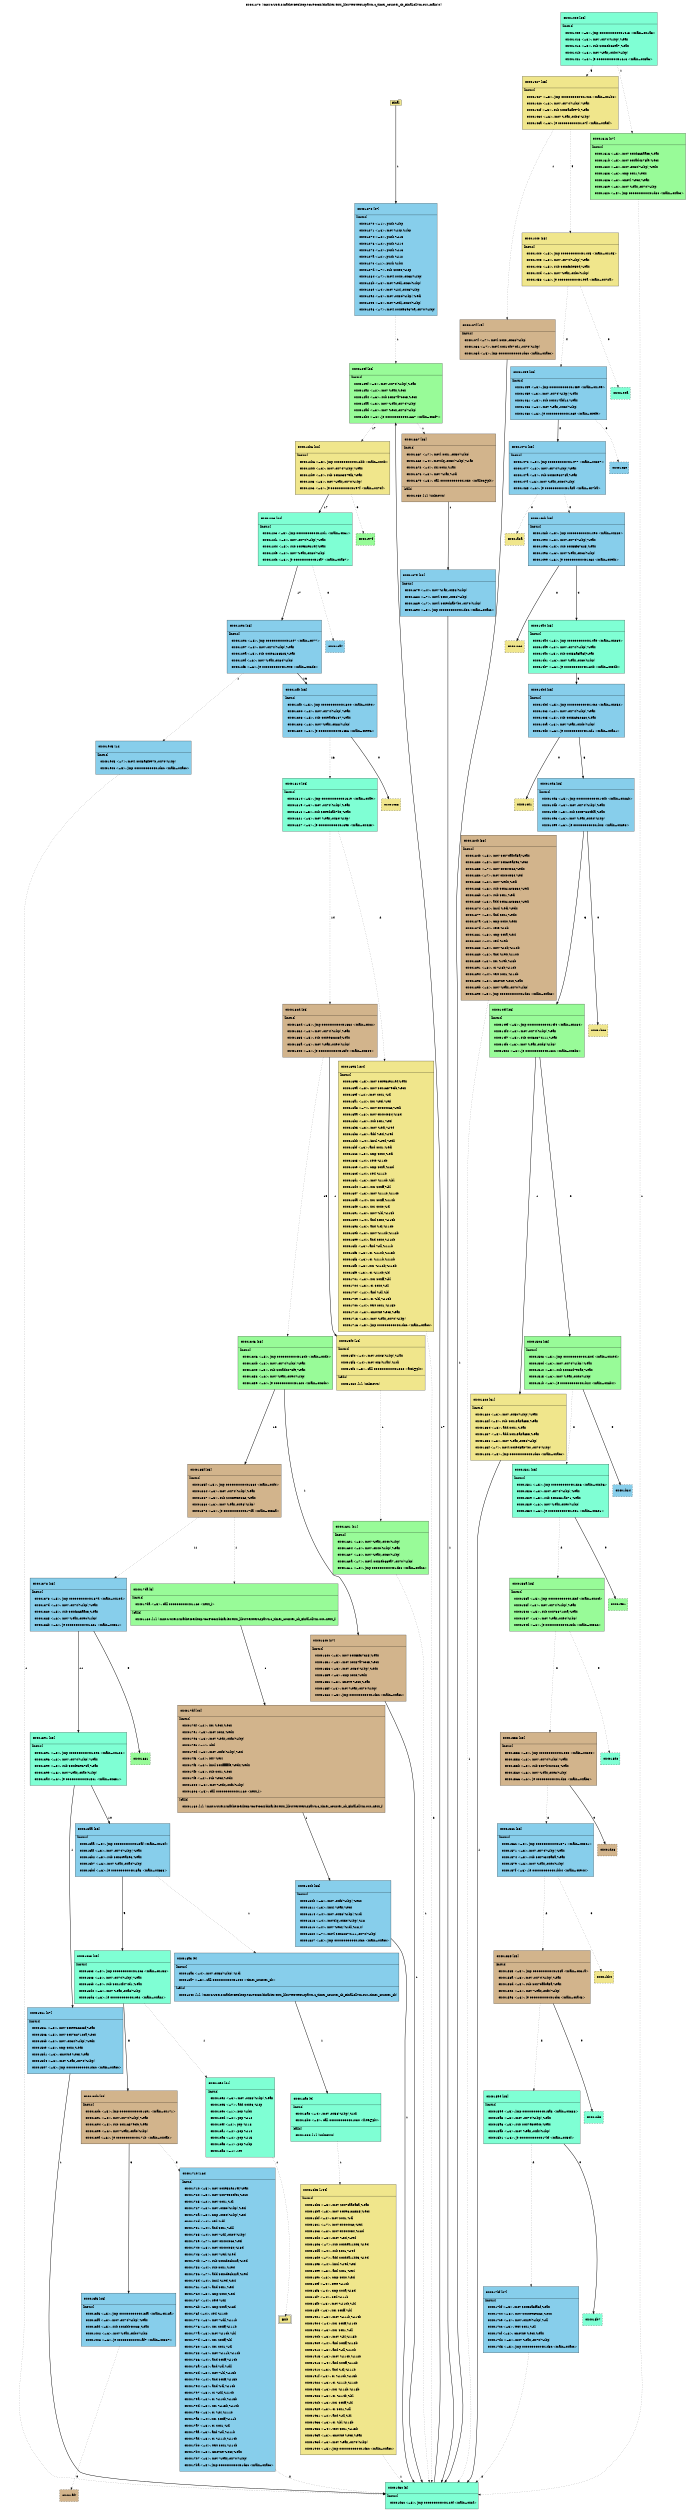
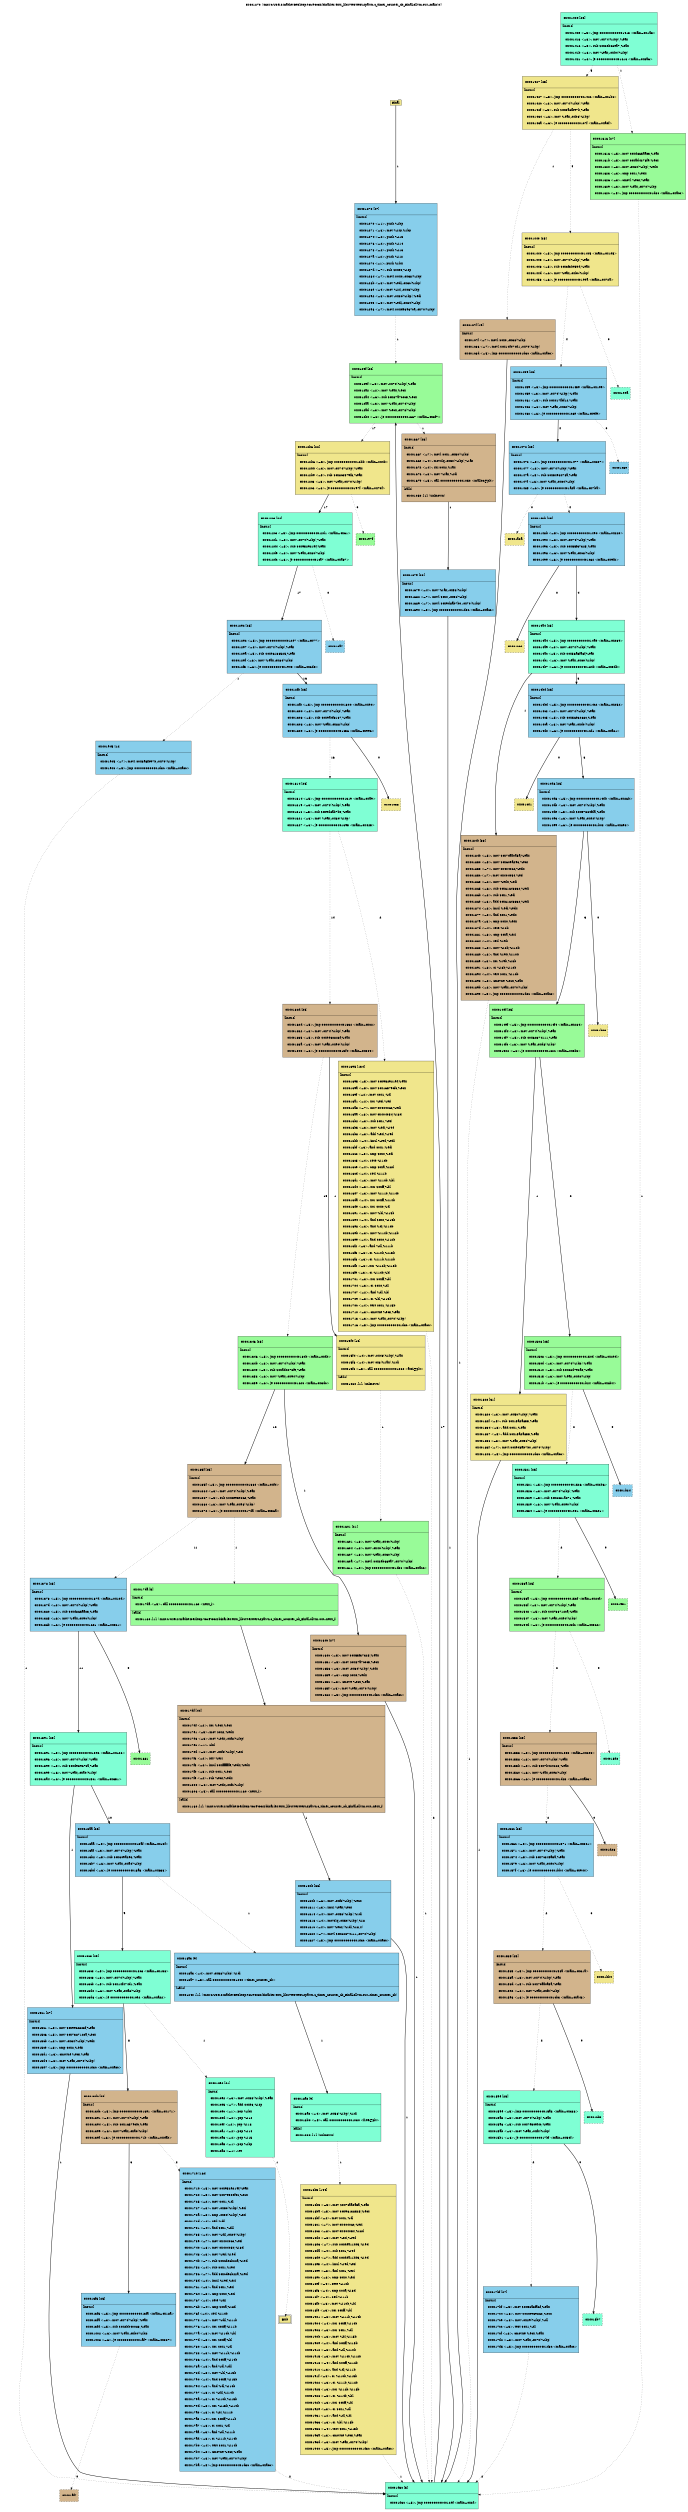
none -> (500, 750)
